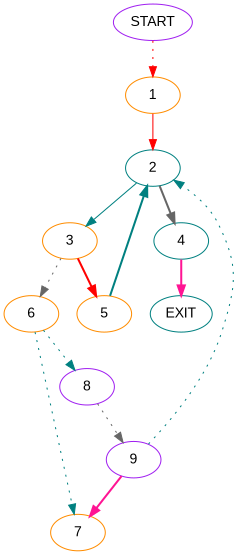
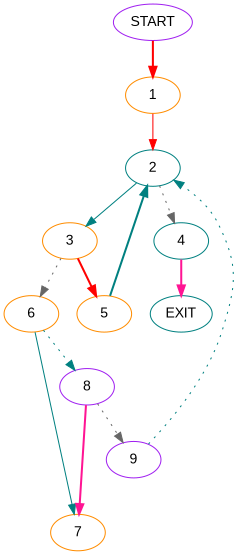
(153, 54) -> (153, 54)
(165, 200) -> (165, 200)
(53, 418) -> (53, 418)
(109, 492) -> (83, 454)
